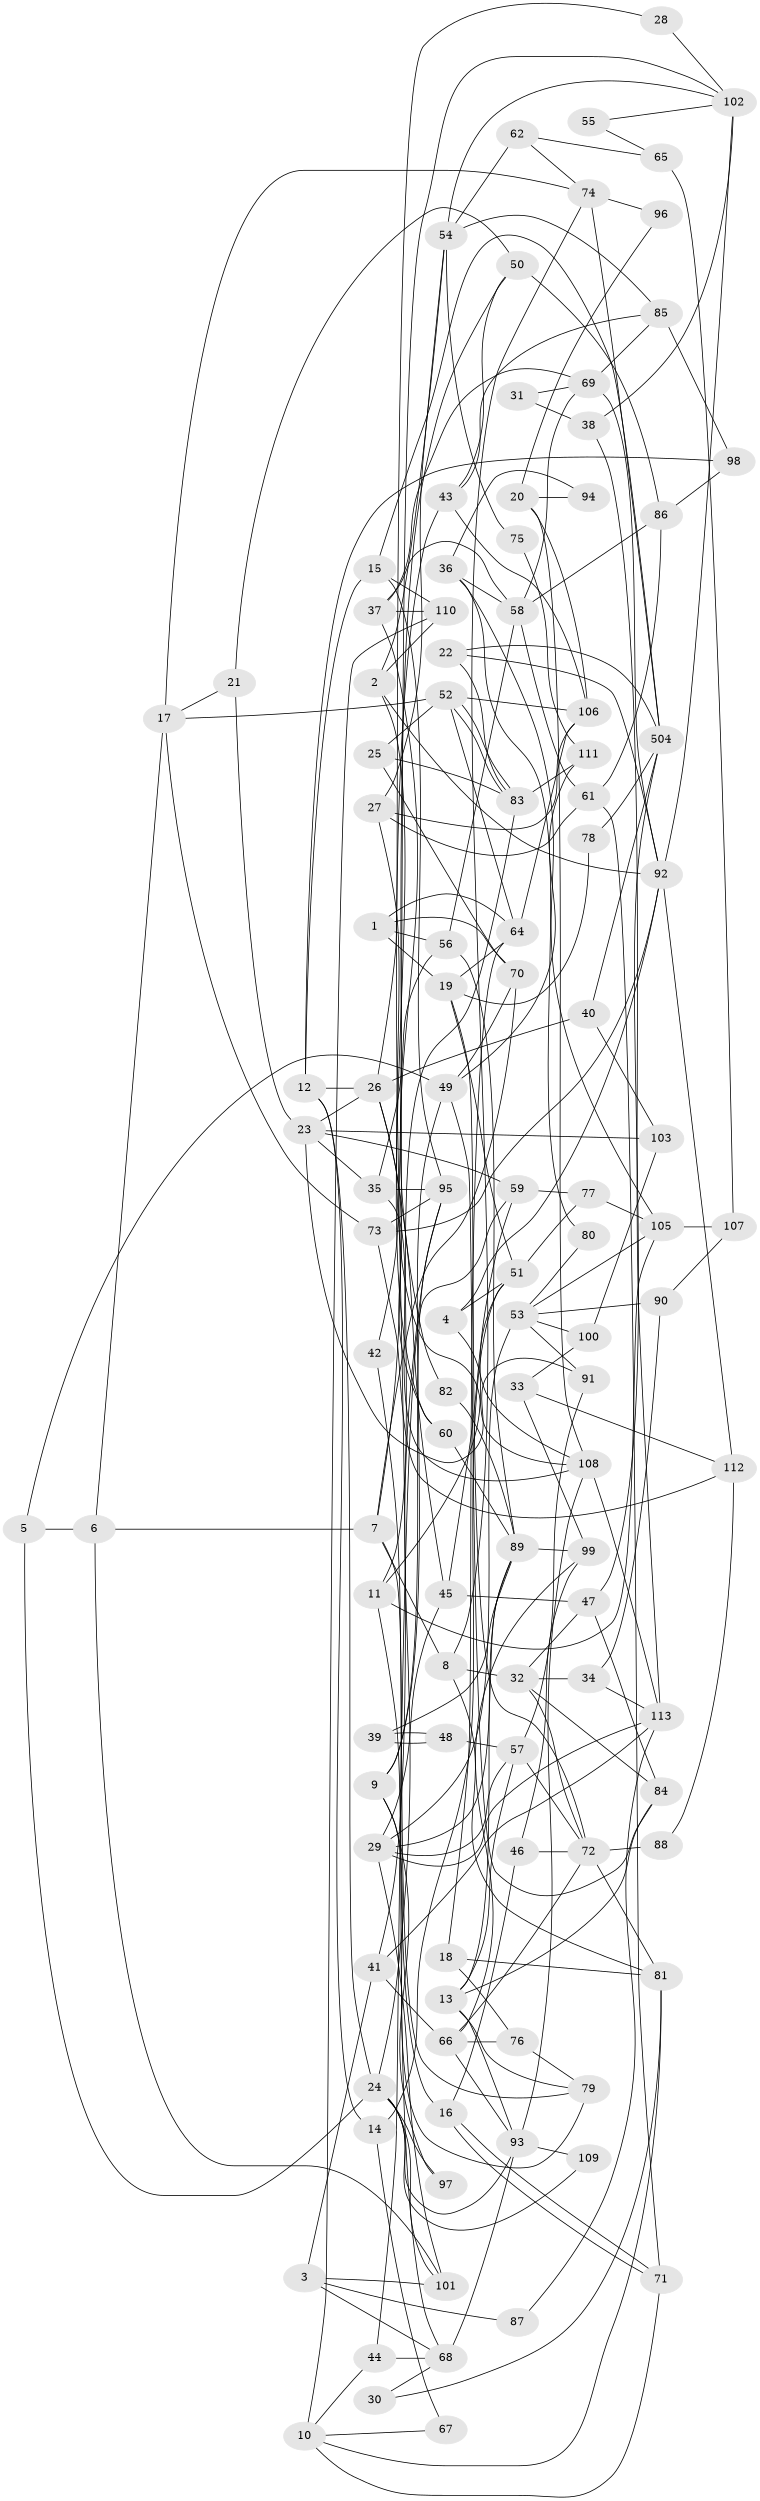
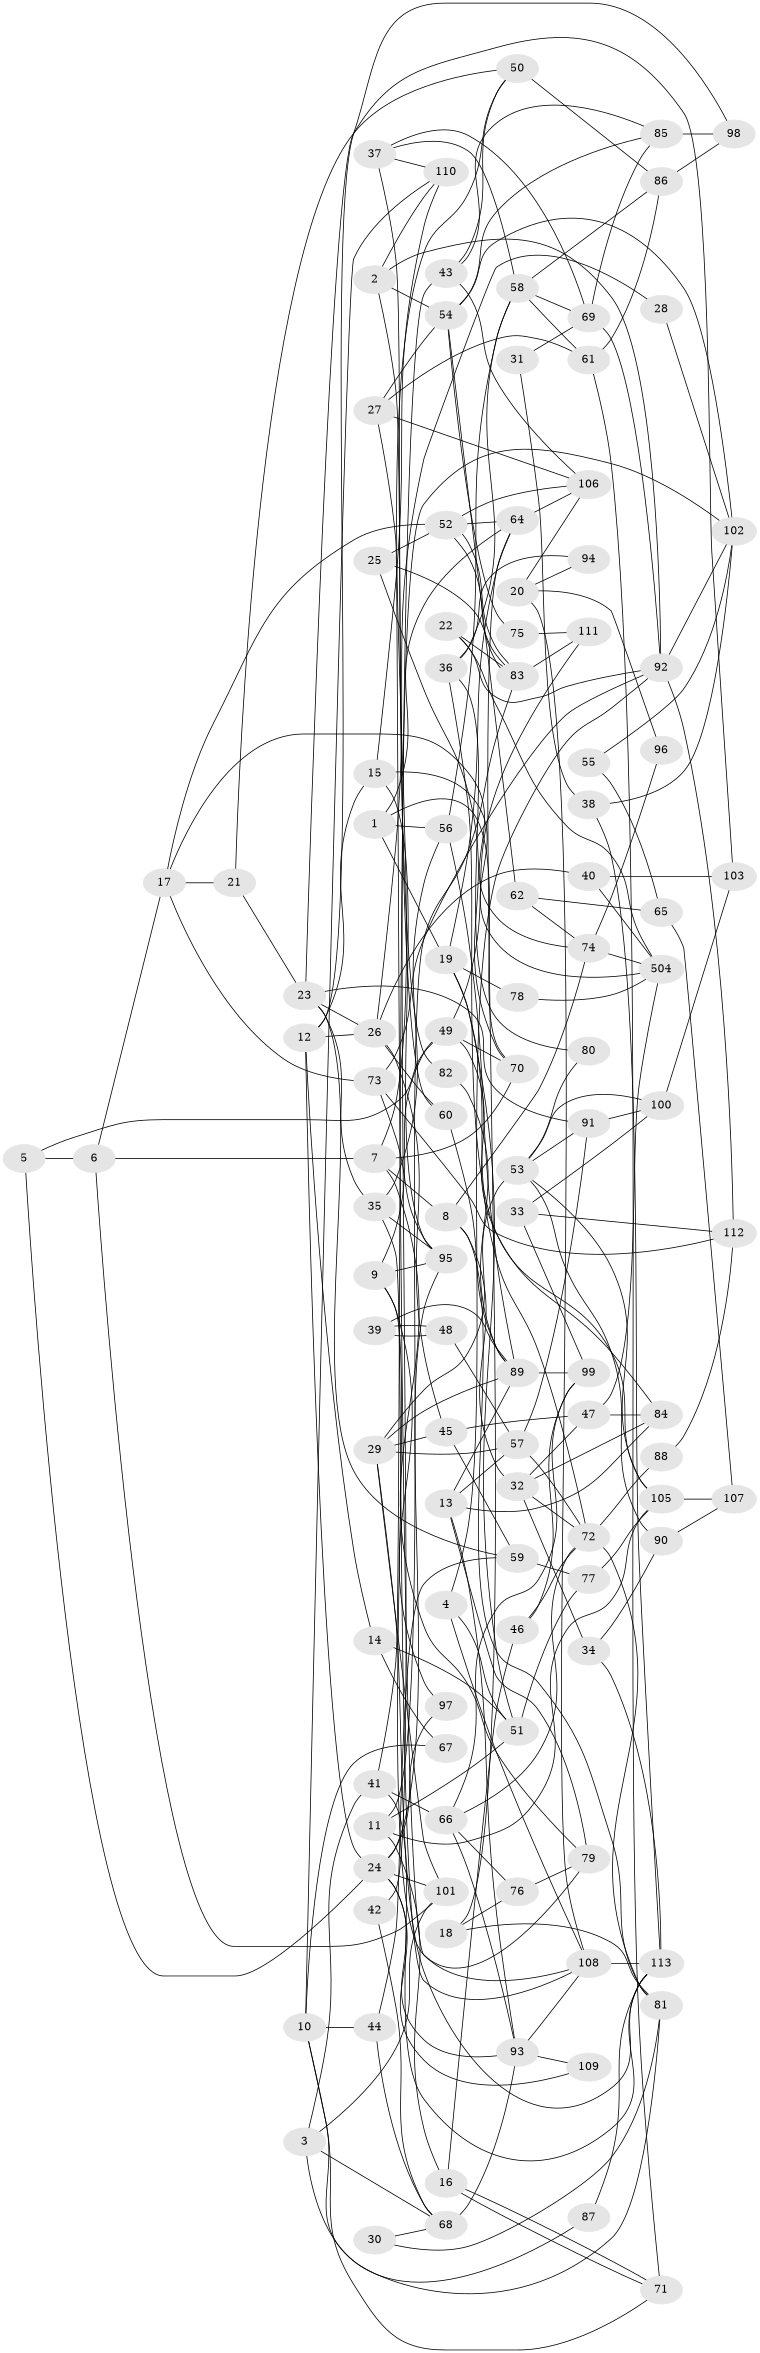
none -> (625, 1115)
